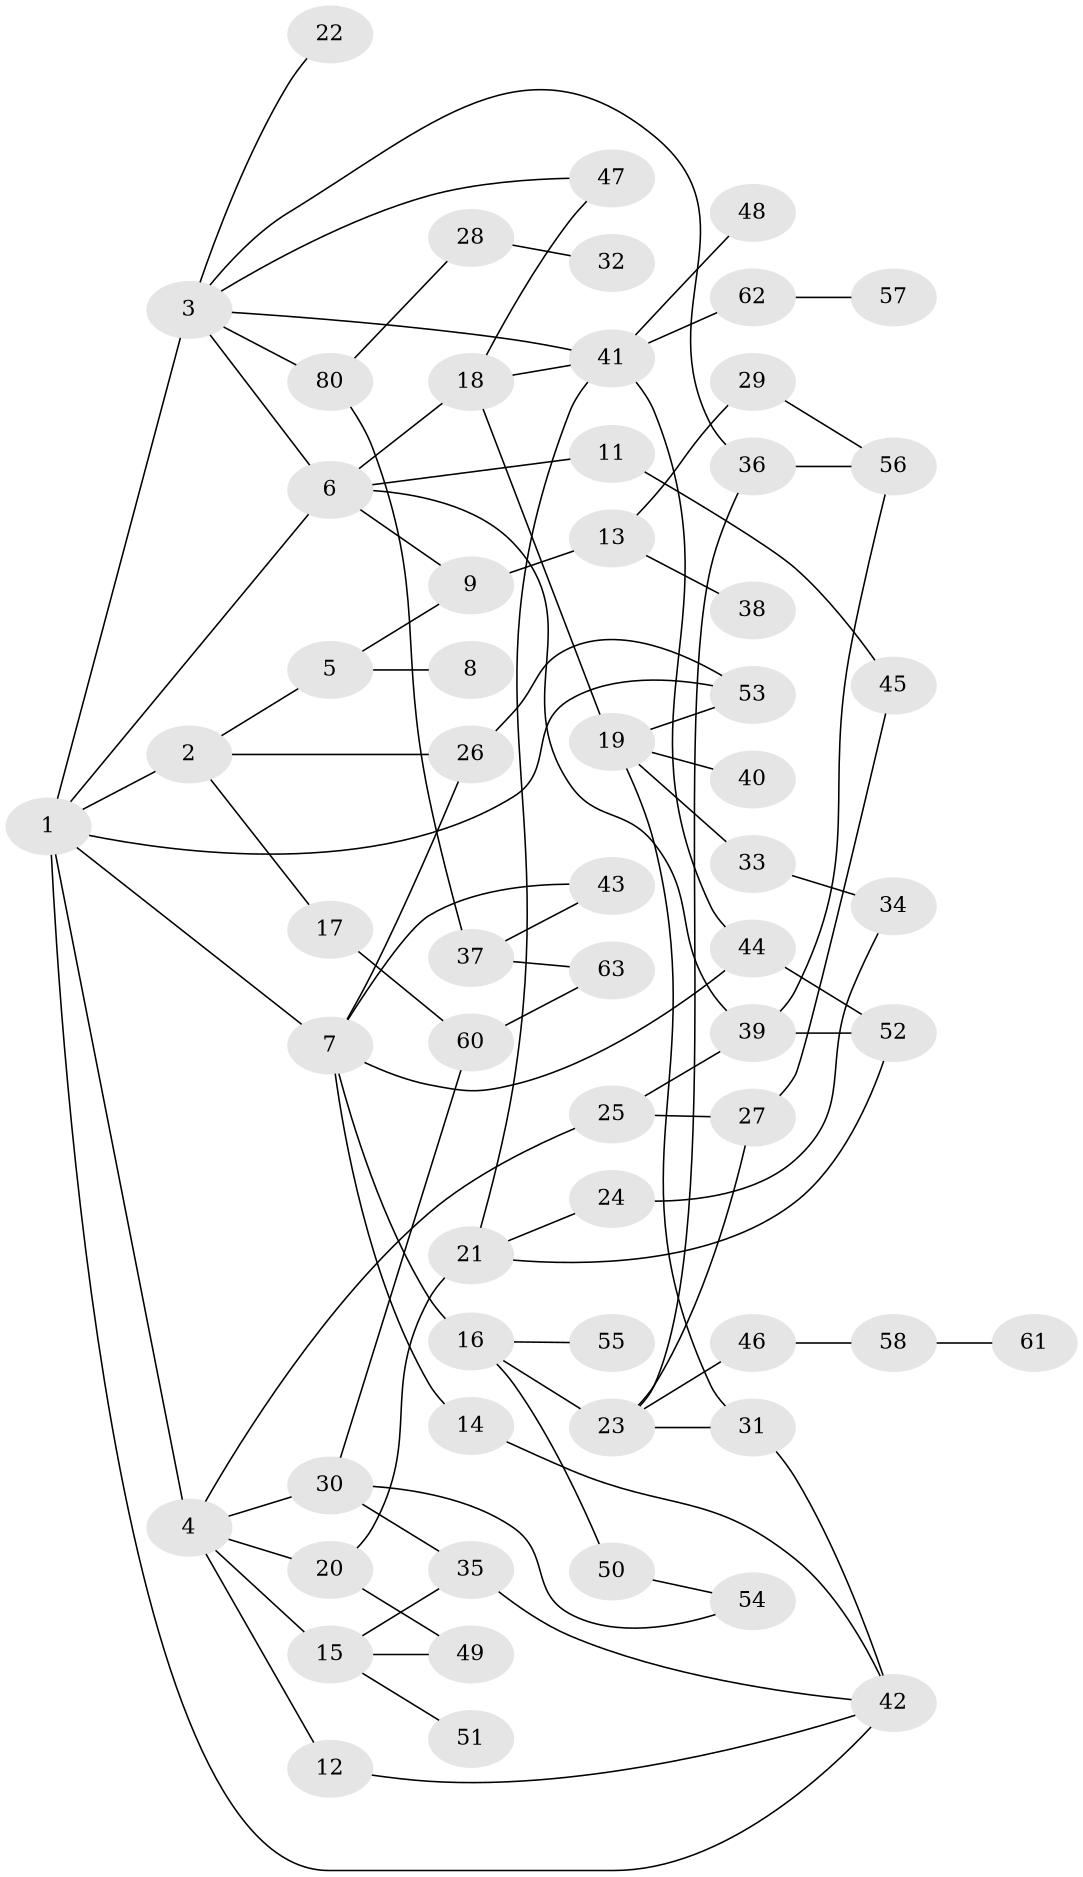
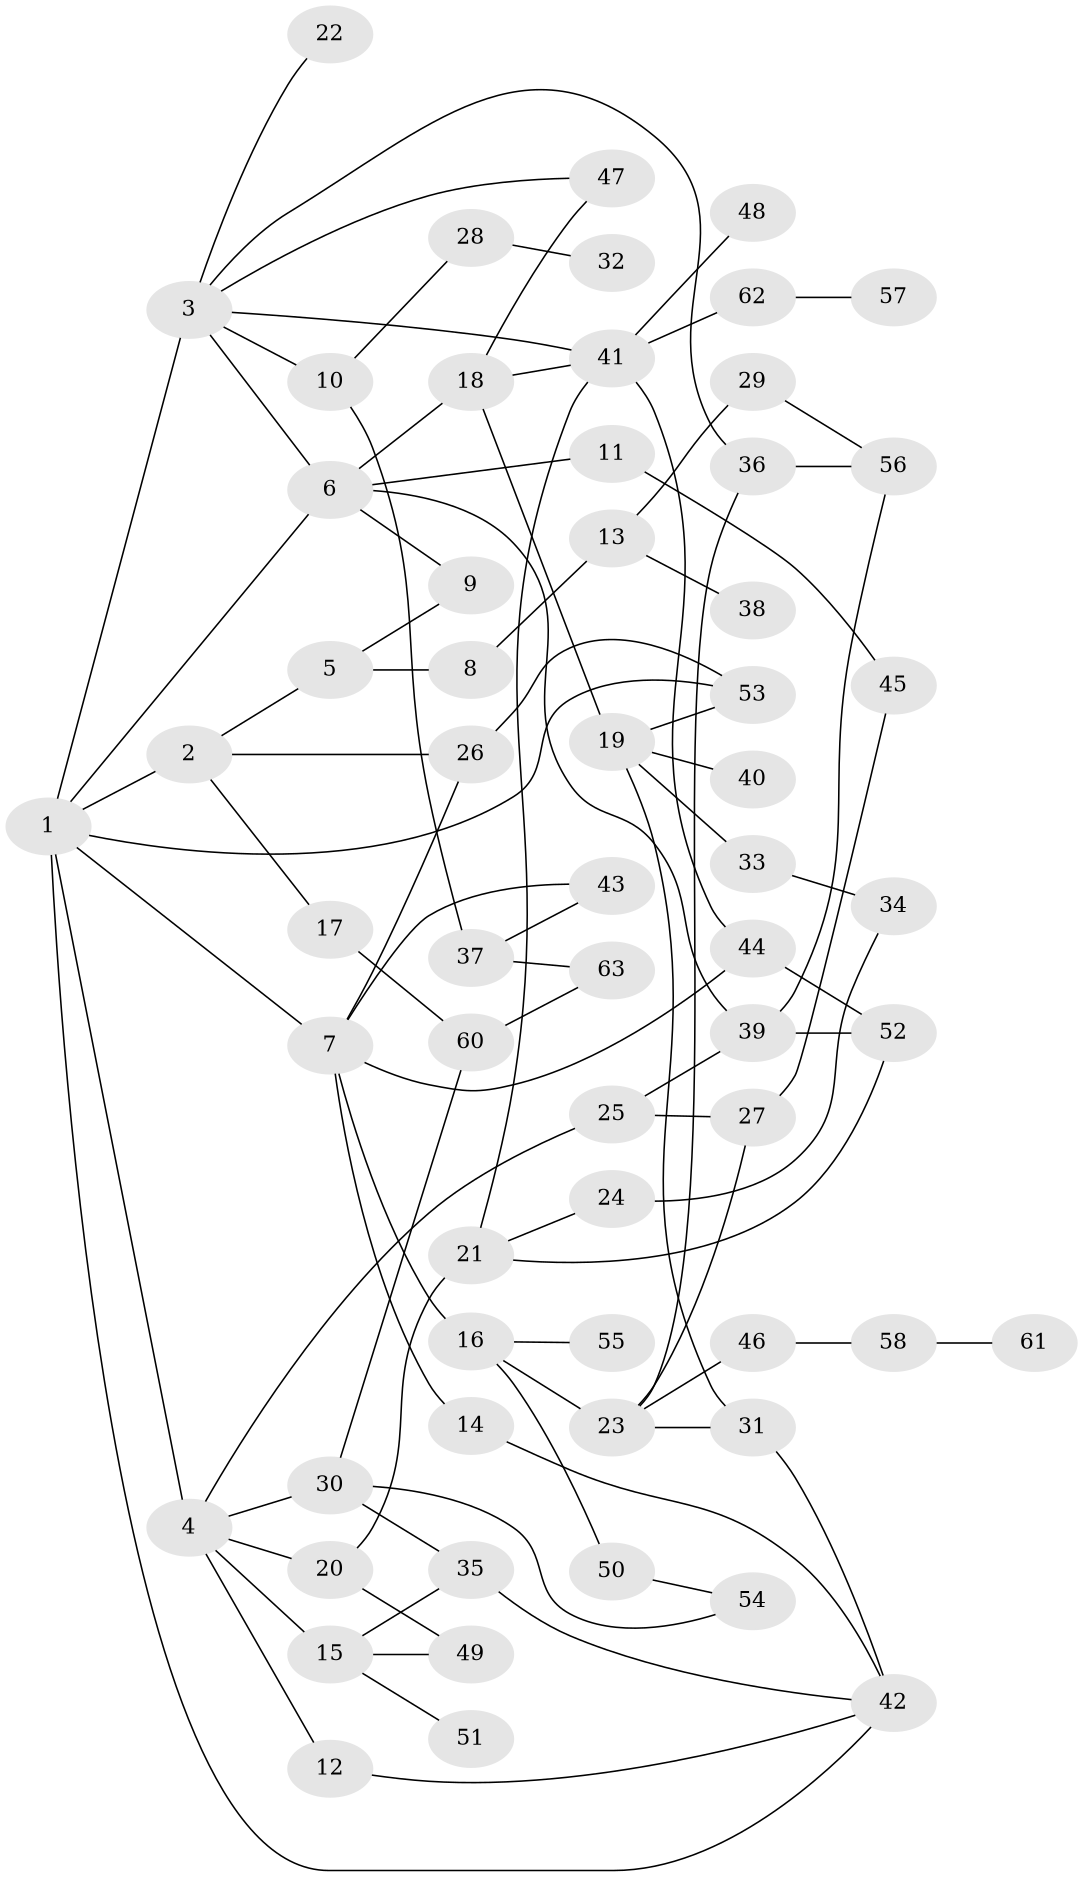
(330, 382) -> (330, 382)
(551, 559) -> (535, 611)
